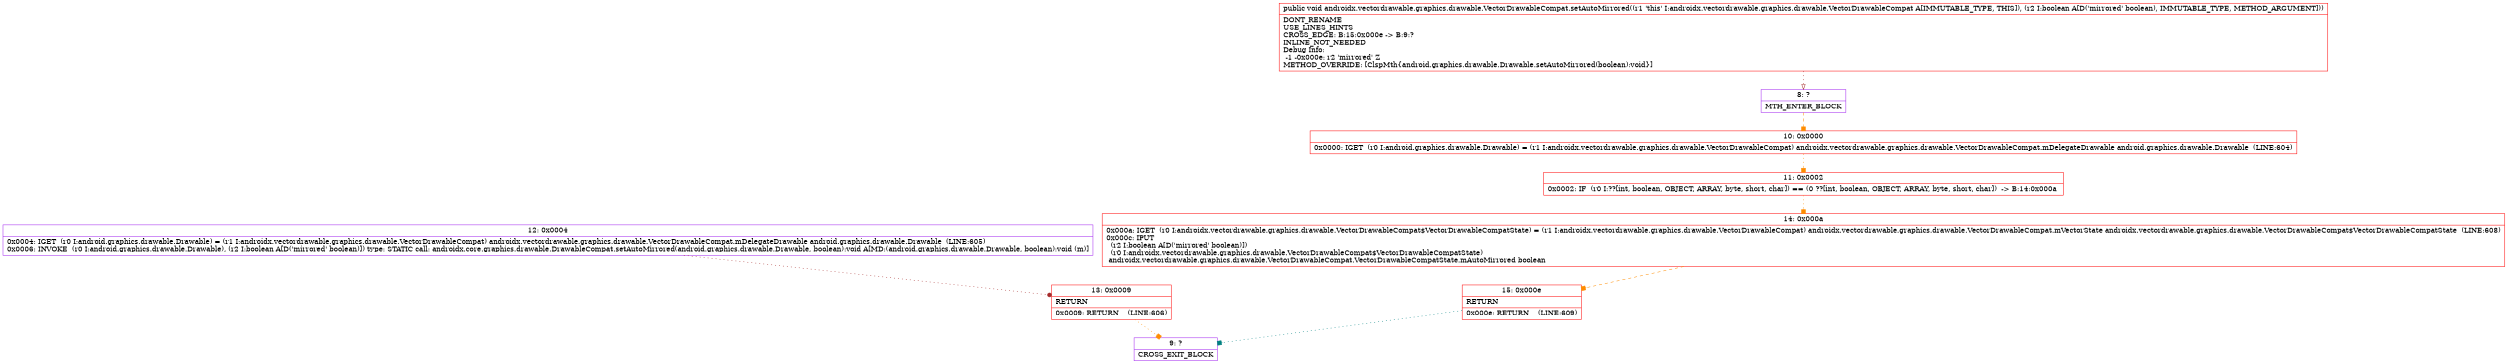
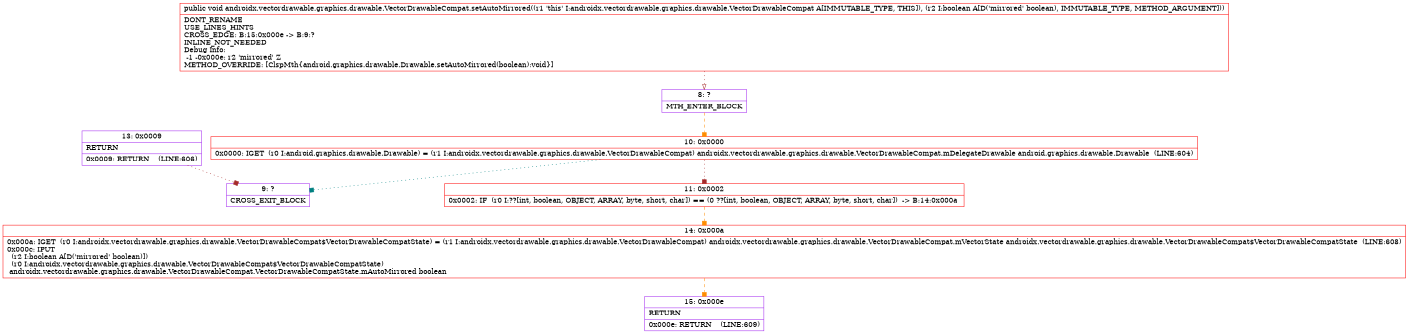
(1803, 161) -> (704, 169)
(1803, 202) -> (704, 213)
(548, 240) -> none
(1111, 302) -> (142, 148)
(1522, 302) -> (704, 314)
(1145, 327) -> (210, 174)
(1342, 327) -> (458, 175)
